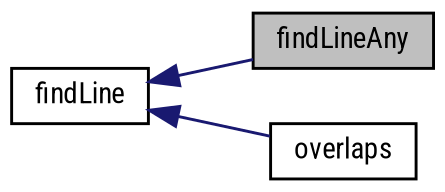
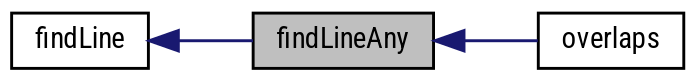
(224, 126) -> (501, 41)
